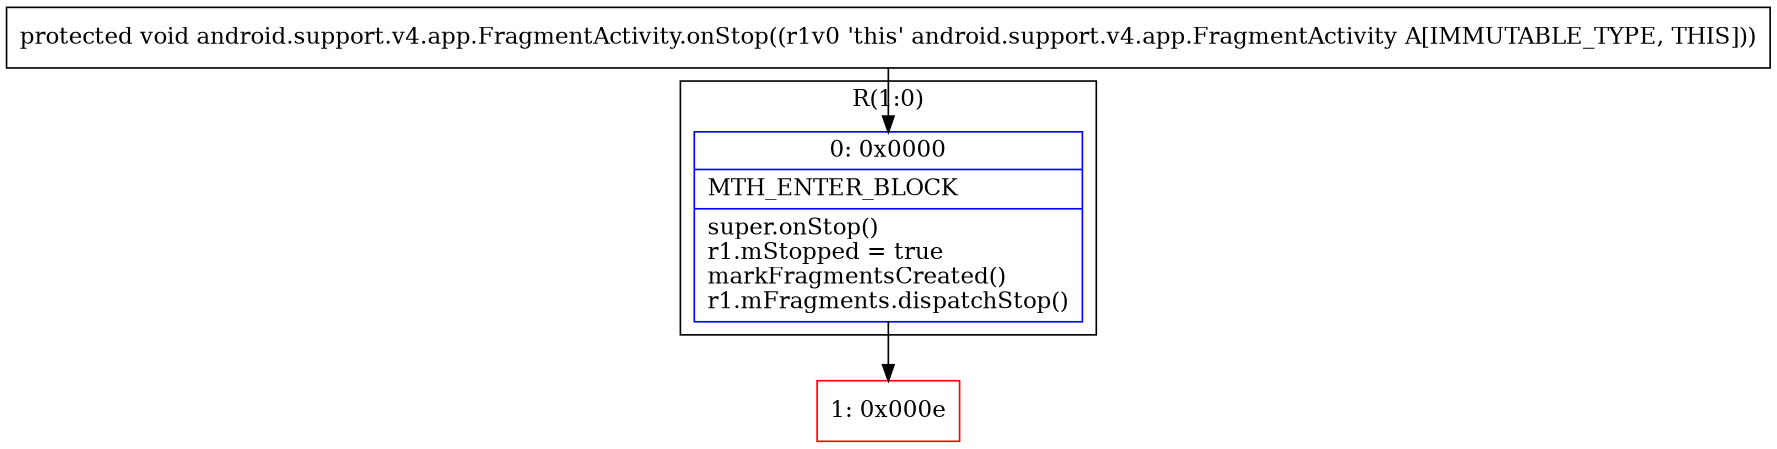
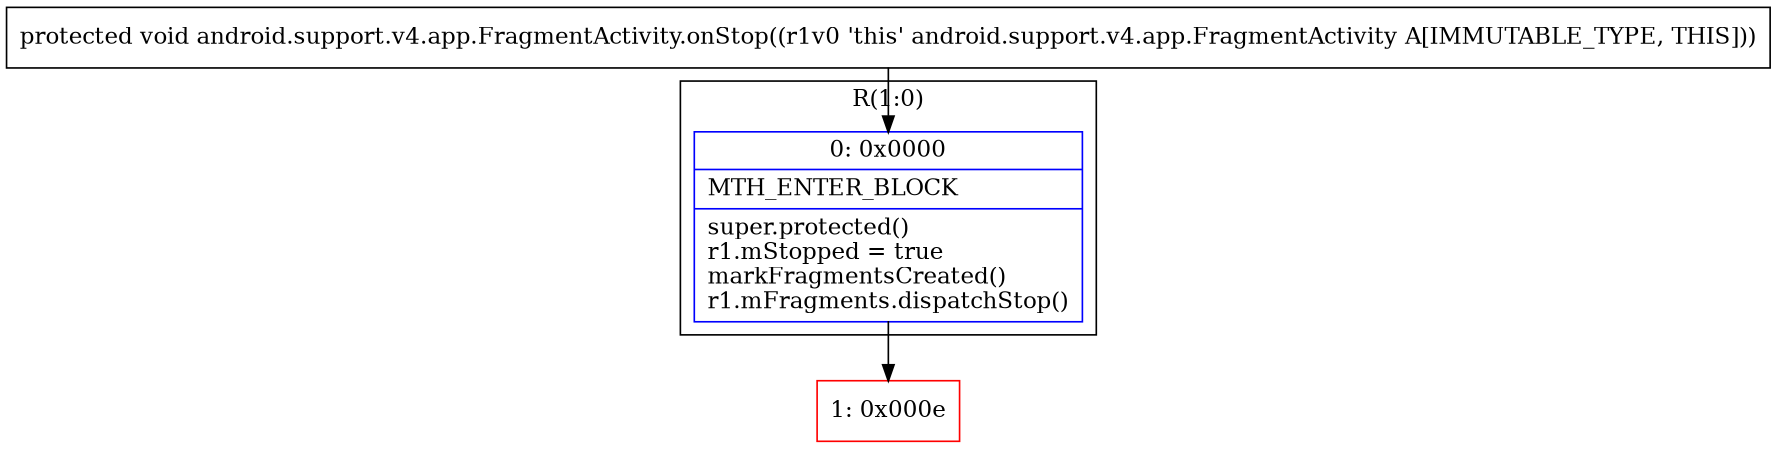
(793, 228) -> (809, 228)
